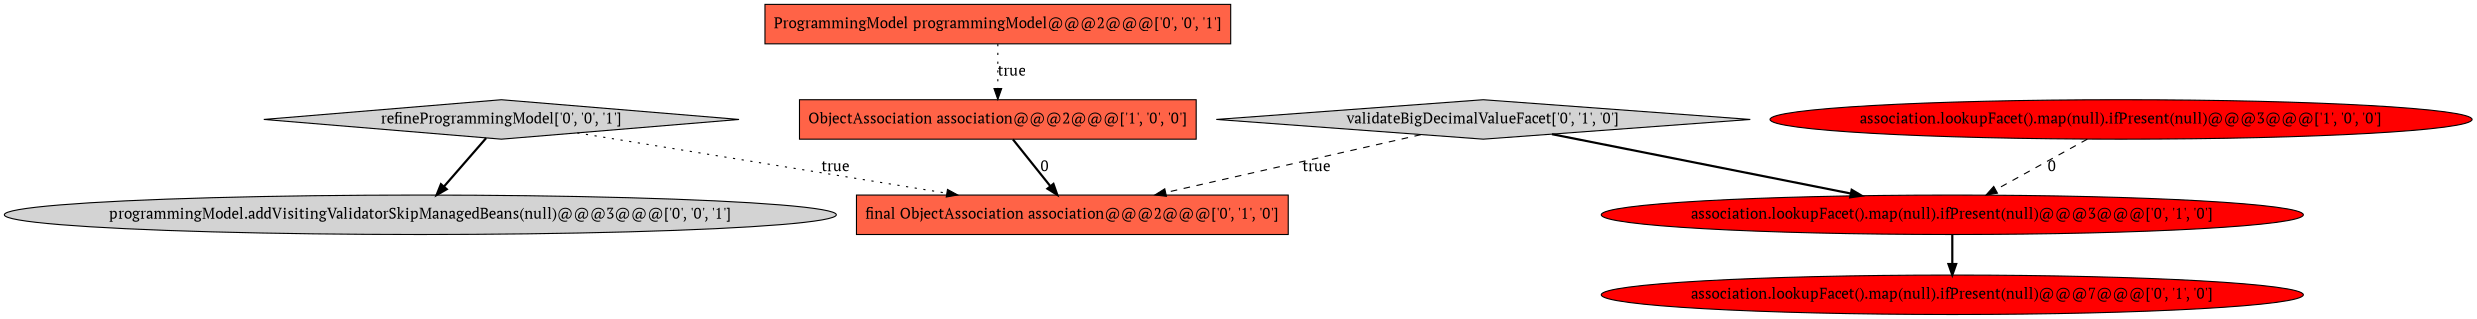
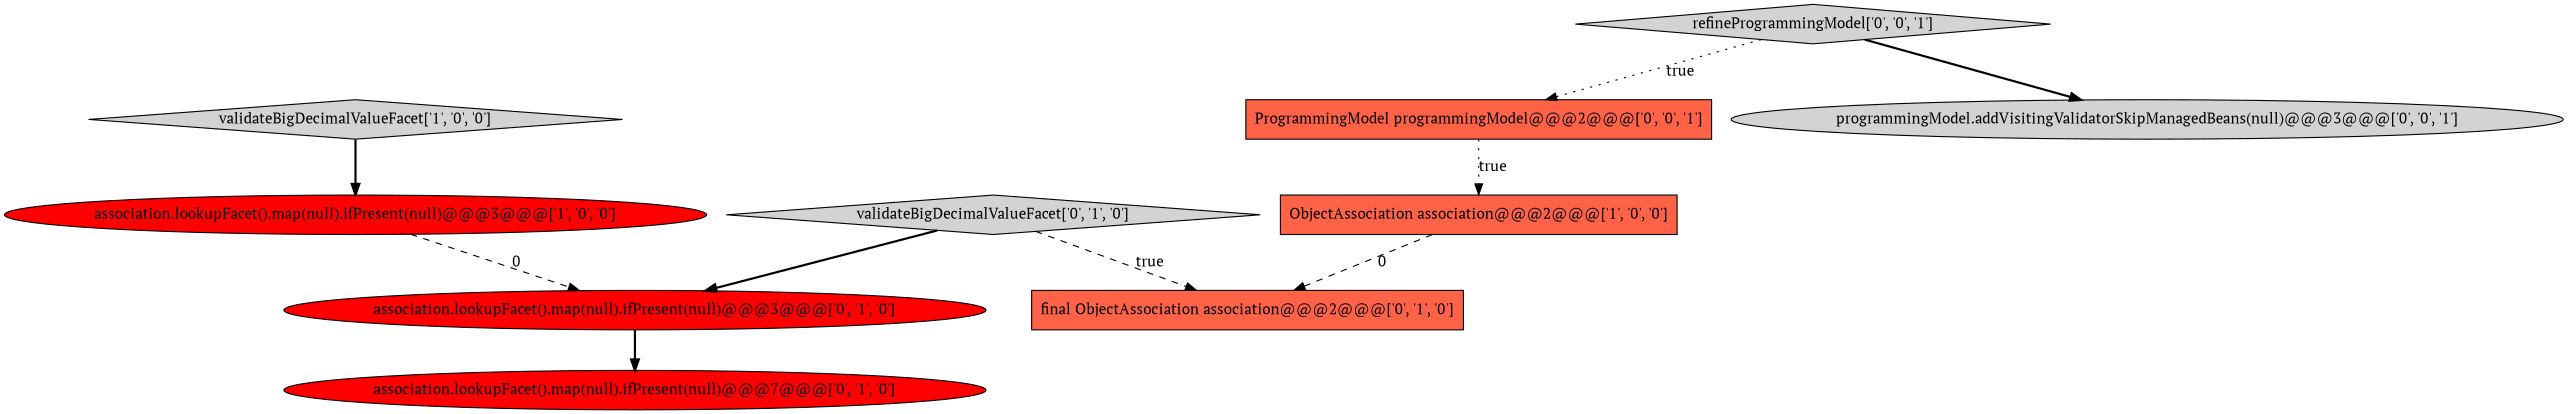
none -> (356, 119)
(762, 163) -> (1659, 68)
(1032, 163) -> (1368, 260)
